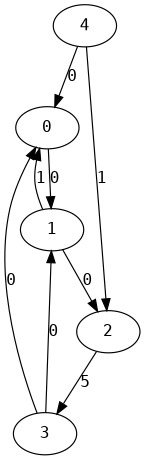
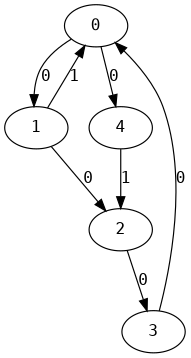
(68, 71) -> (107, 71)
(48, 338) -> none
(85, 383) -> (144, 281)
